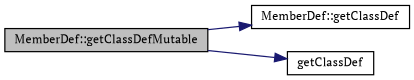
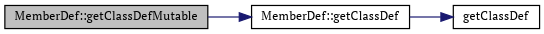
(241, 54) -> (425, 17)
